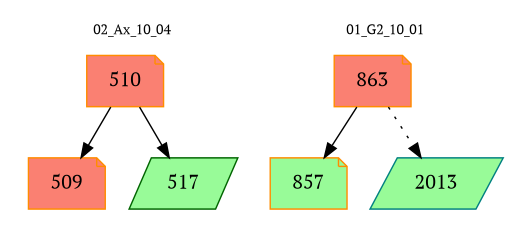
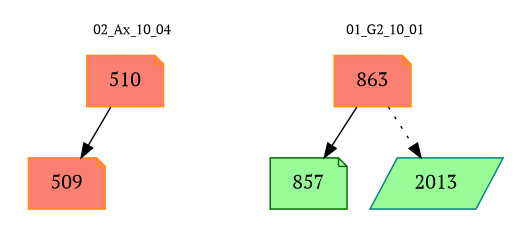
(183, 183) -> none
(309, 183) -> (309, 183)
